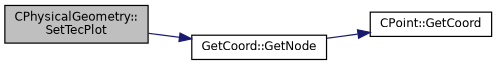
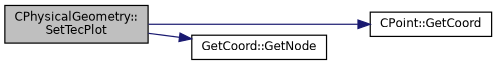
(342, 36) -> (253, 24)
